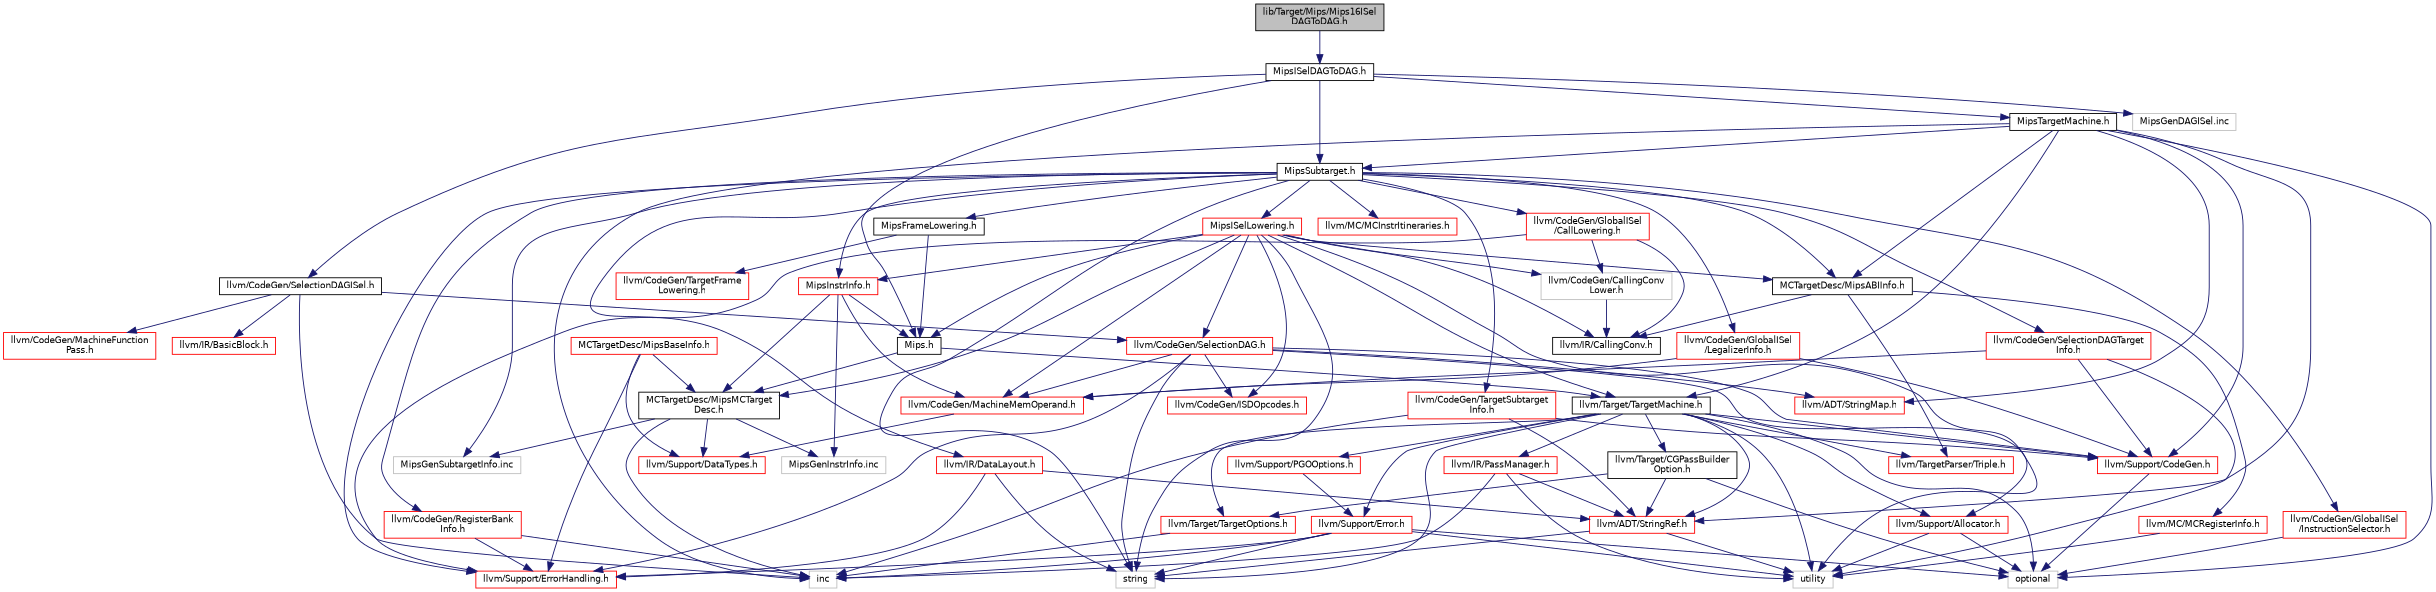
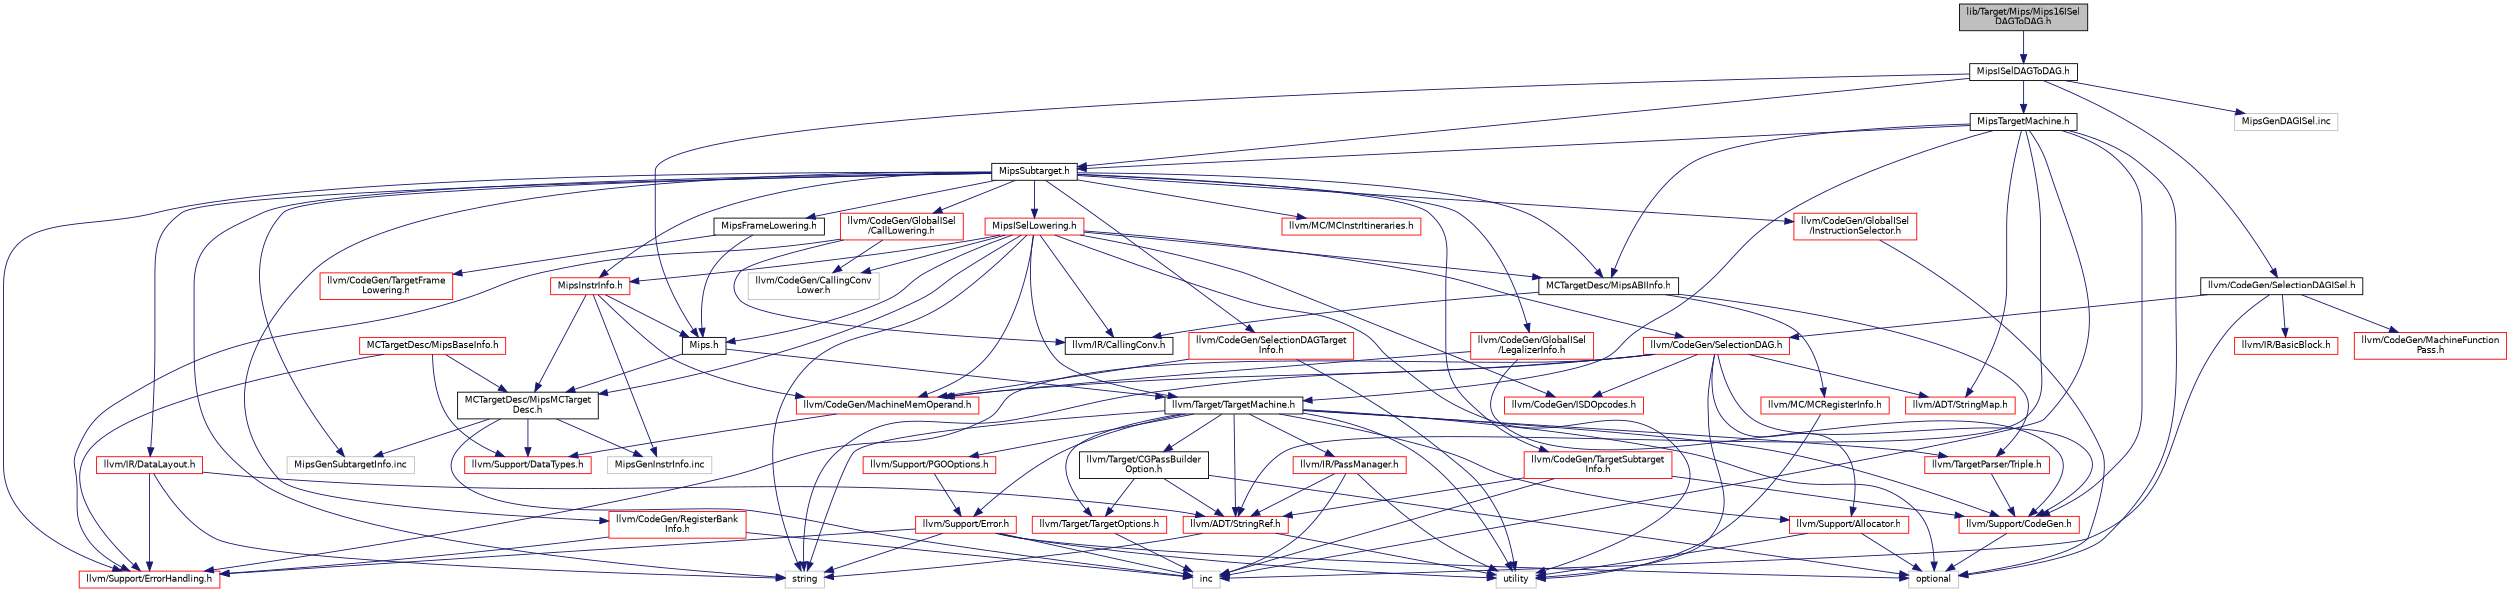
(1607, 314) -> none
(2112, 404) -> (2001, 491)
none -> (1719, 523)
